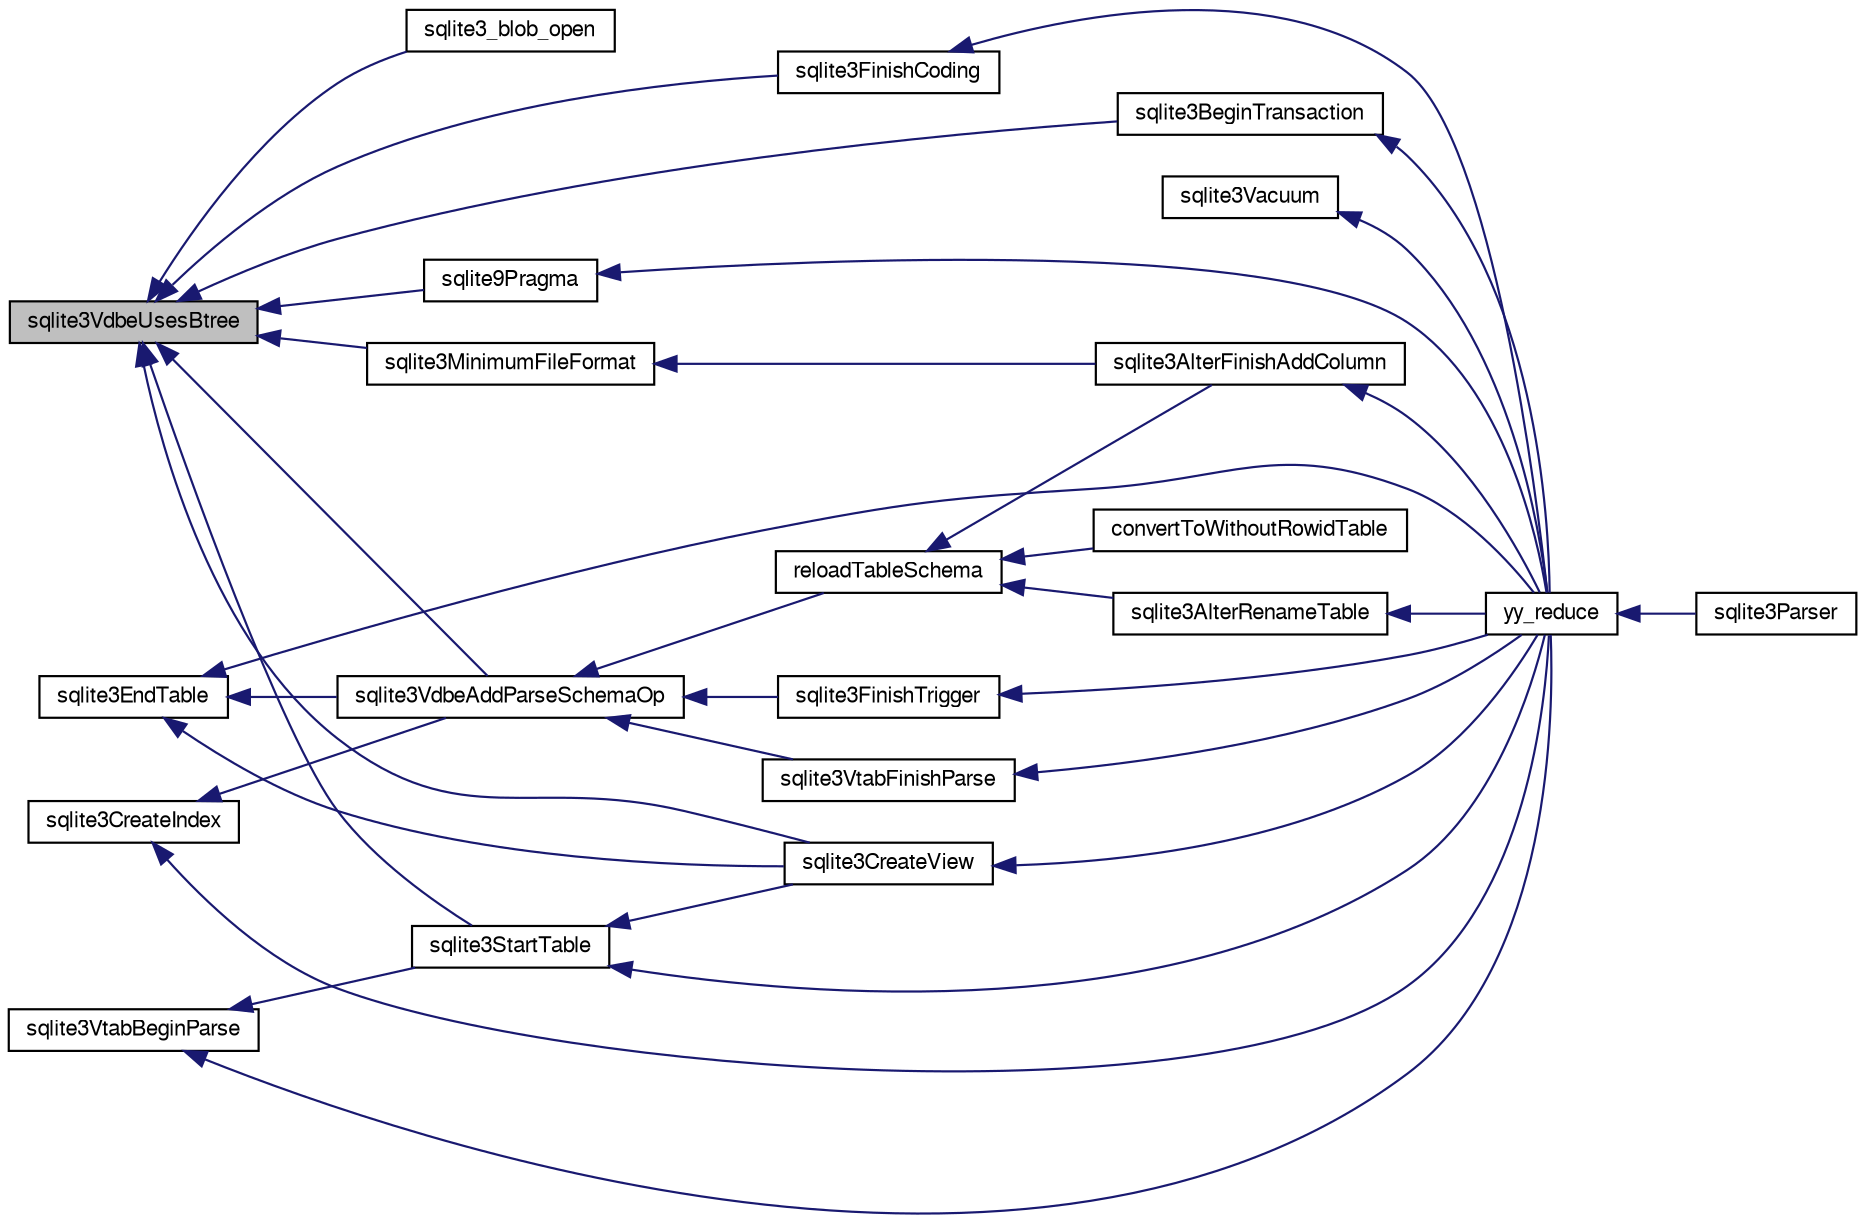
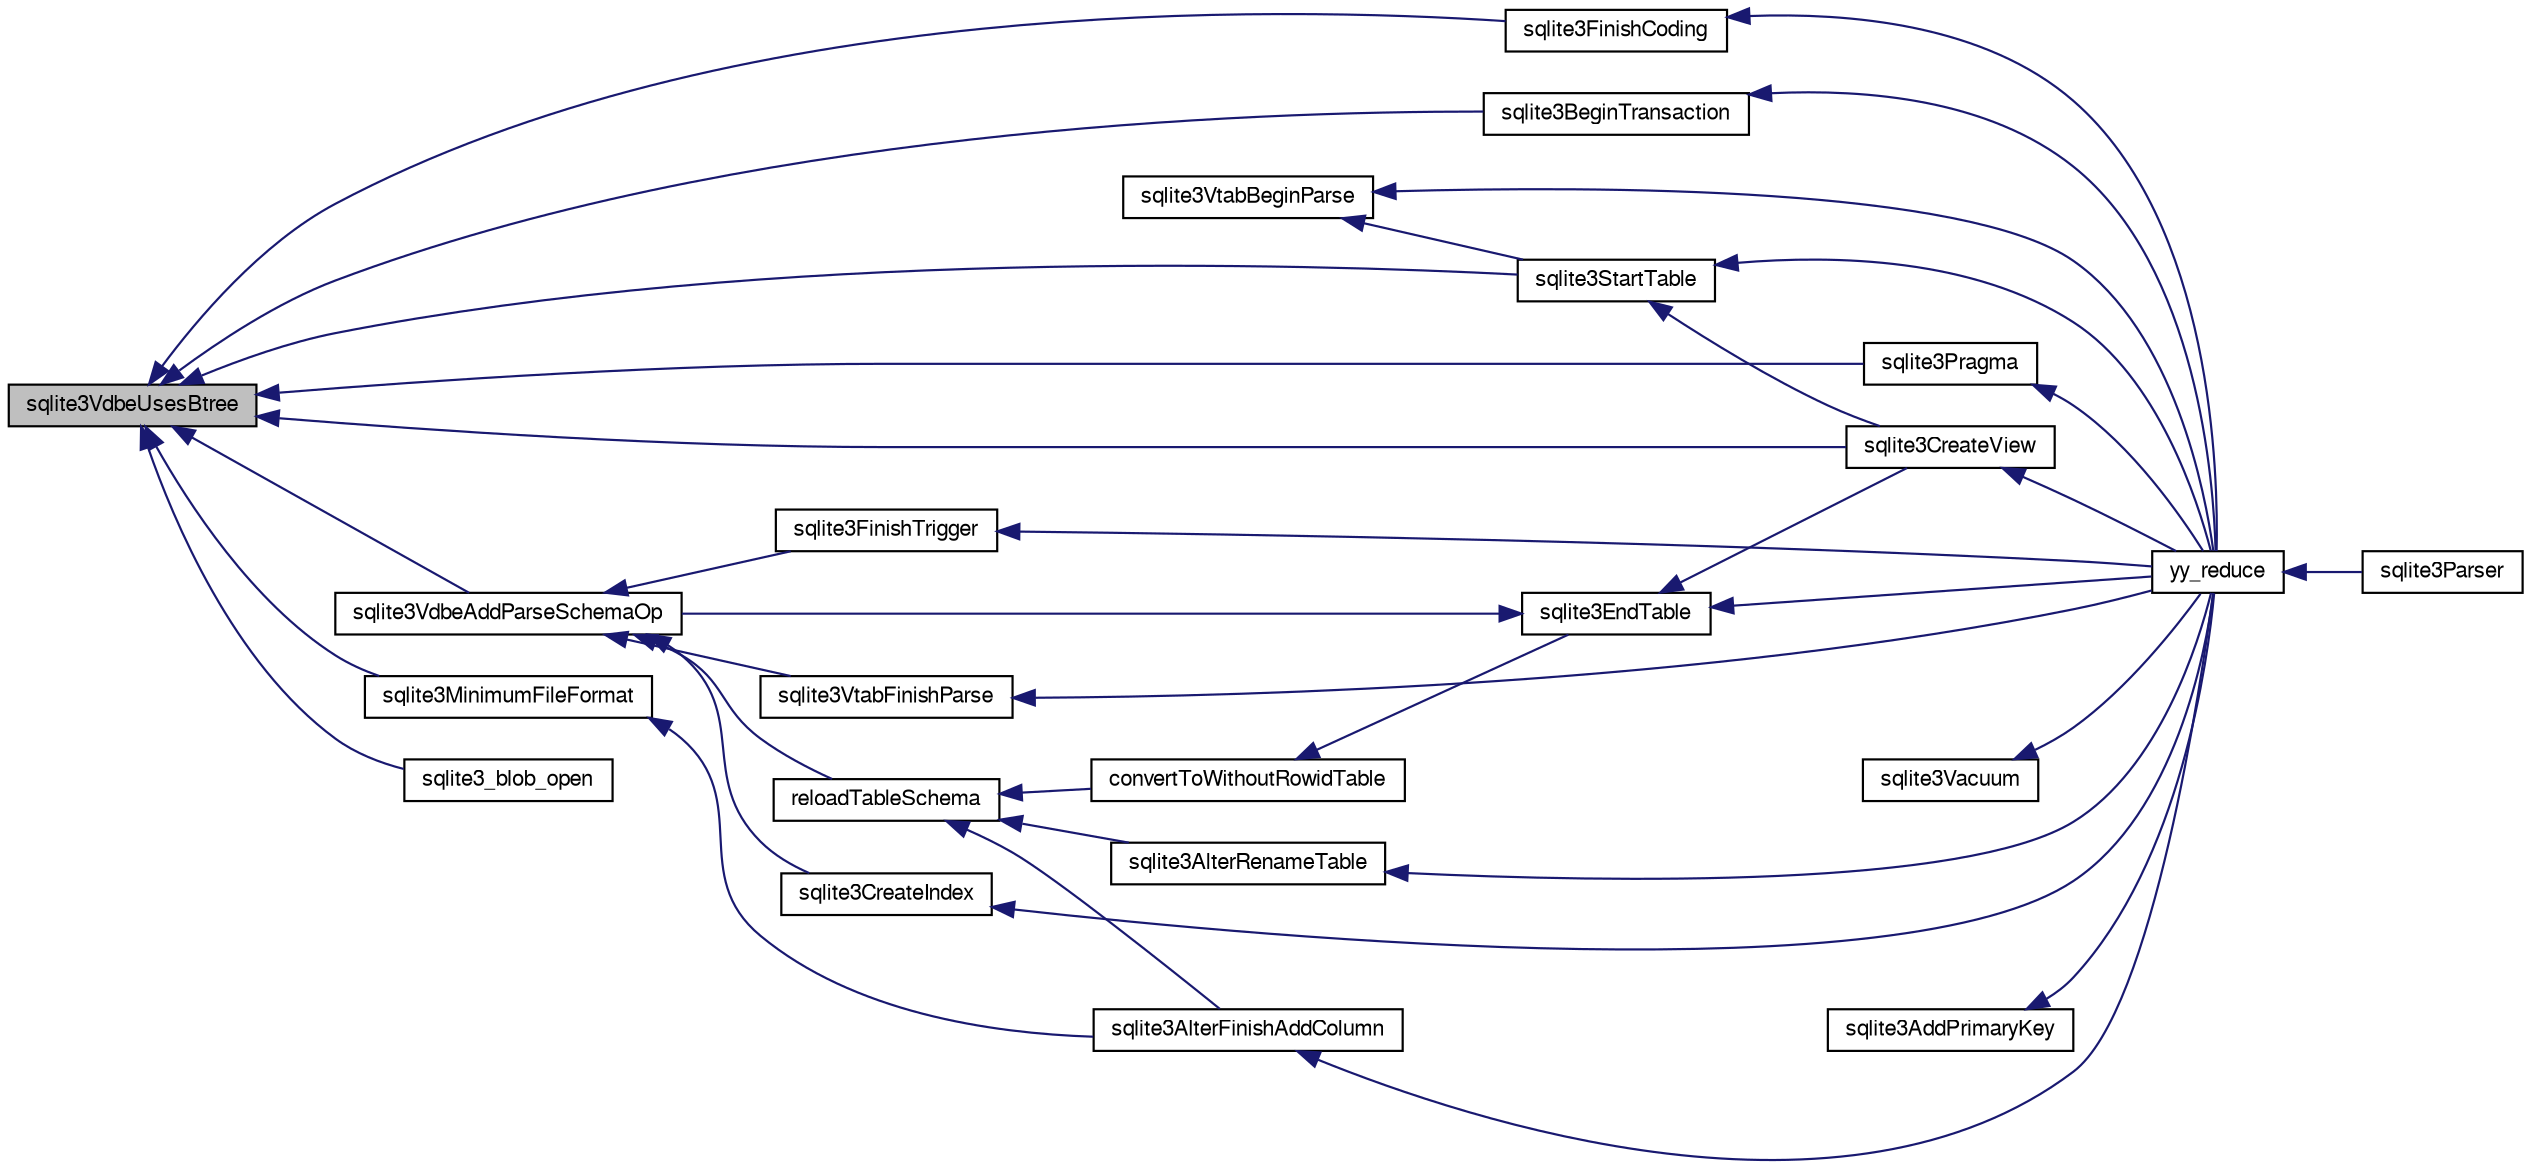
(511, 281) -> (1951, 364)
none -> (1424, 701)
(333, 756) -> (725, 768)
none -> (1951, 1030)
